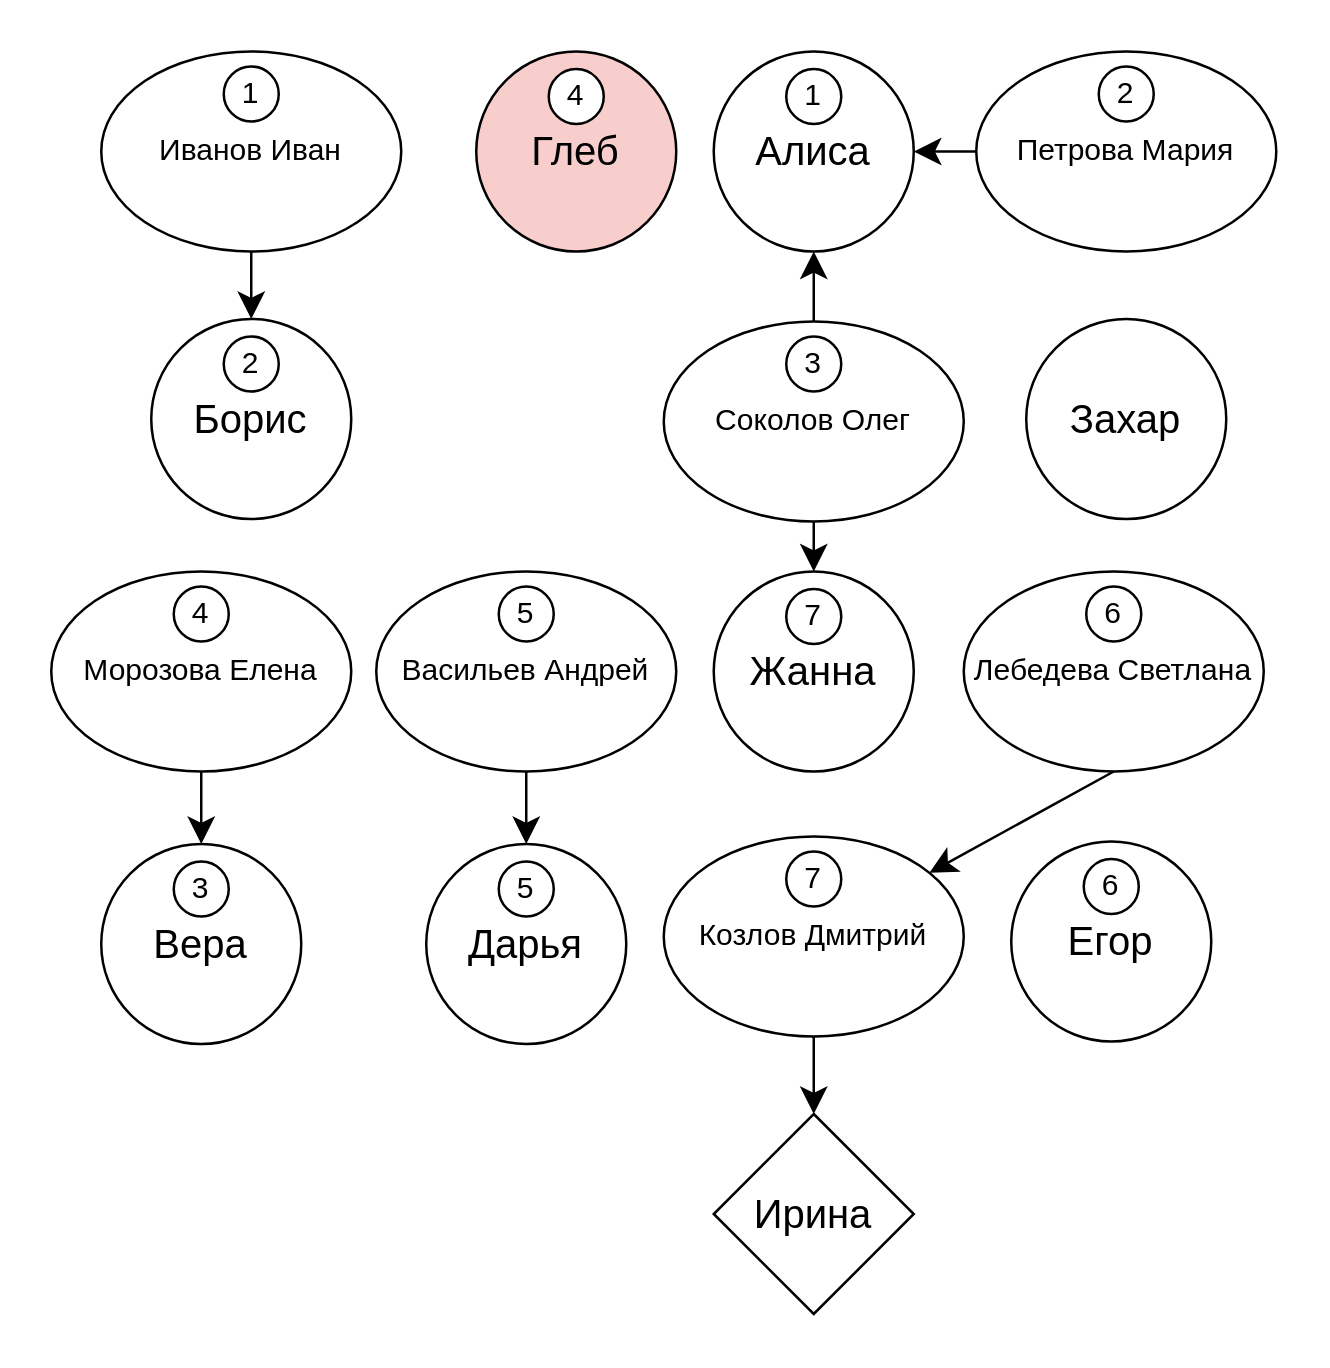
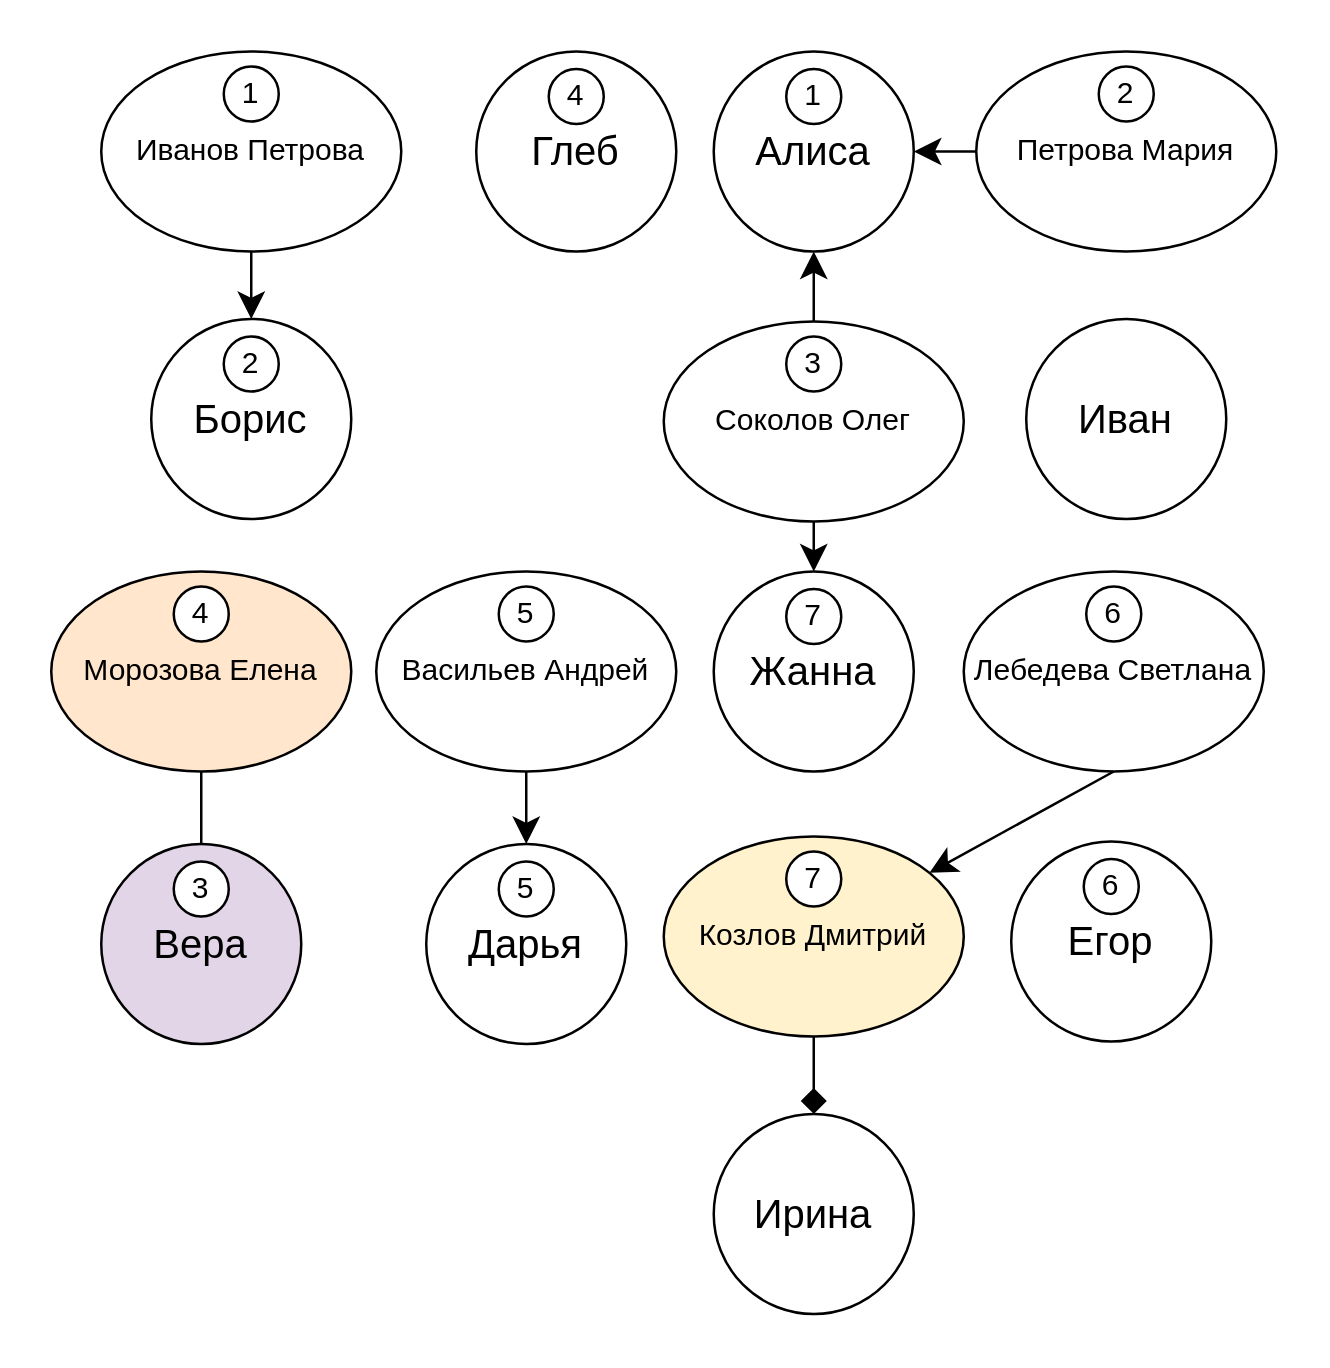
(251, 151) -> (251, 151)
(576, 151) -> (576, 151)
(1126, 419) -> (1126, 419)
(201, 671) -> (201, 671)
(201, 822) -> (201, 830)
(814, 936) -> (814, 936)
(201, 944) -> (201, 944)
(814, 1091) -> (814, 1088)
(814, 1214) -> (814, 1214)
